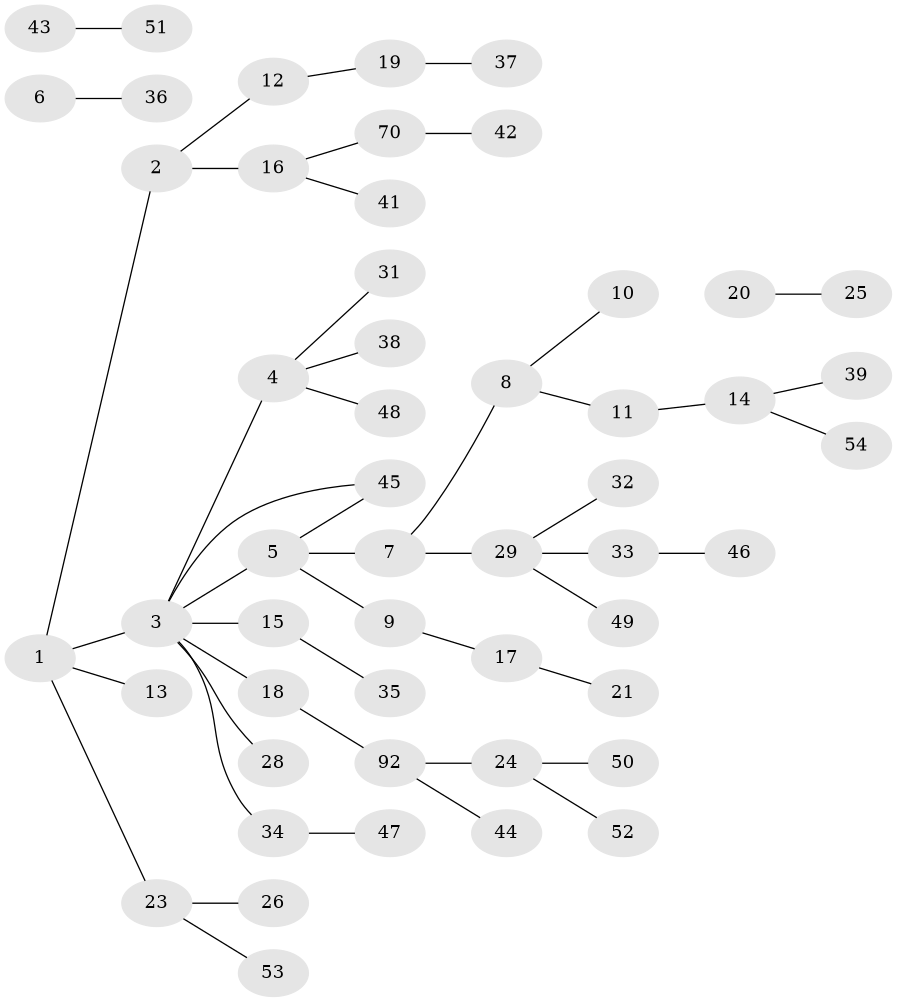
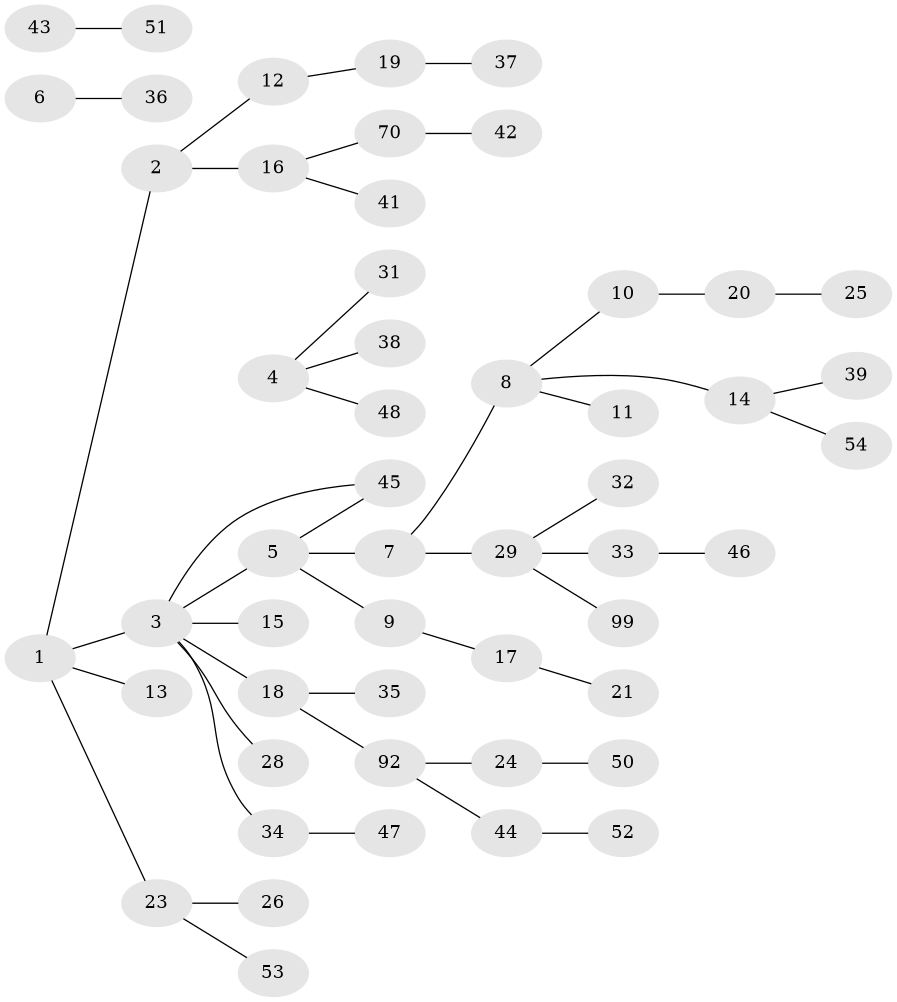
none -> (682, 294)
(682, 407) -> (626, 376)
(215, 501) -> none
(623, 623) -> (623, 623)
(332, 658) -> (332, 693)
(565, 798) -> (565, 833)
